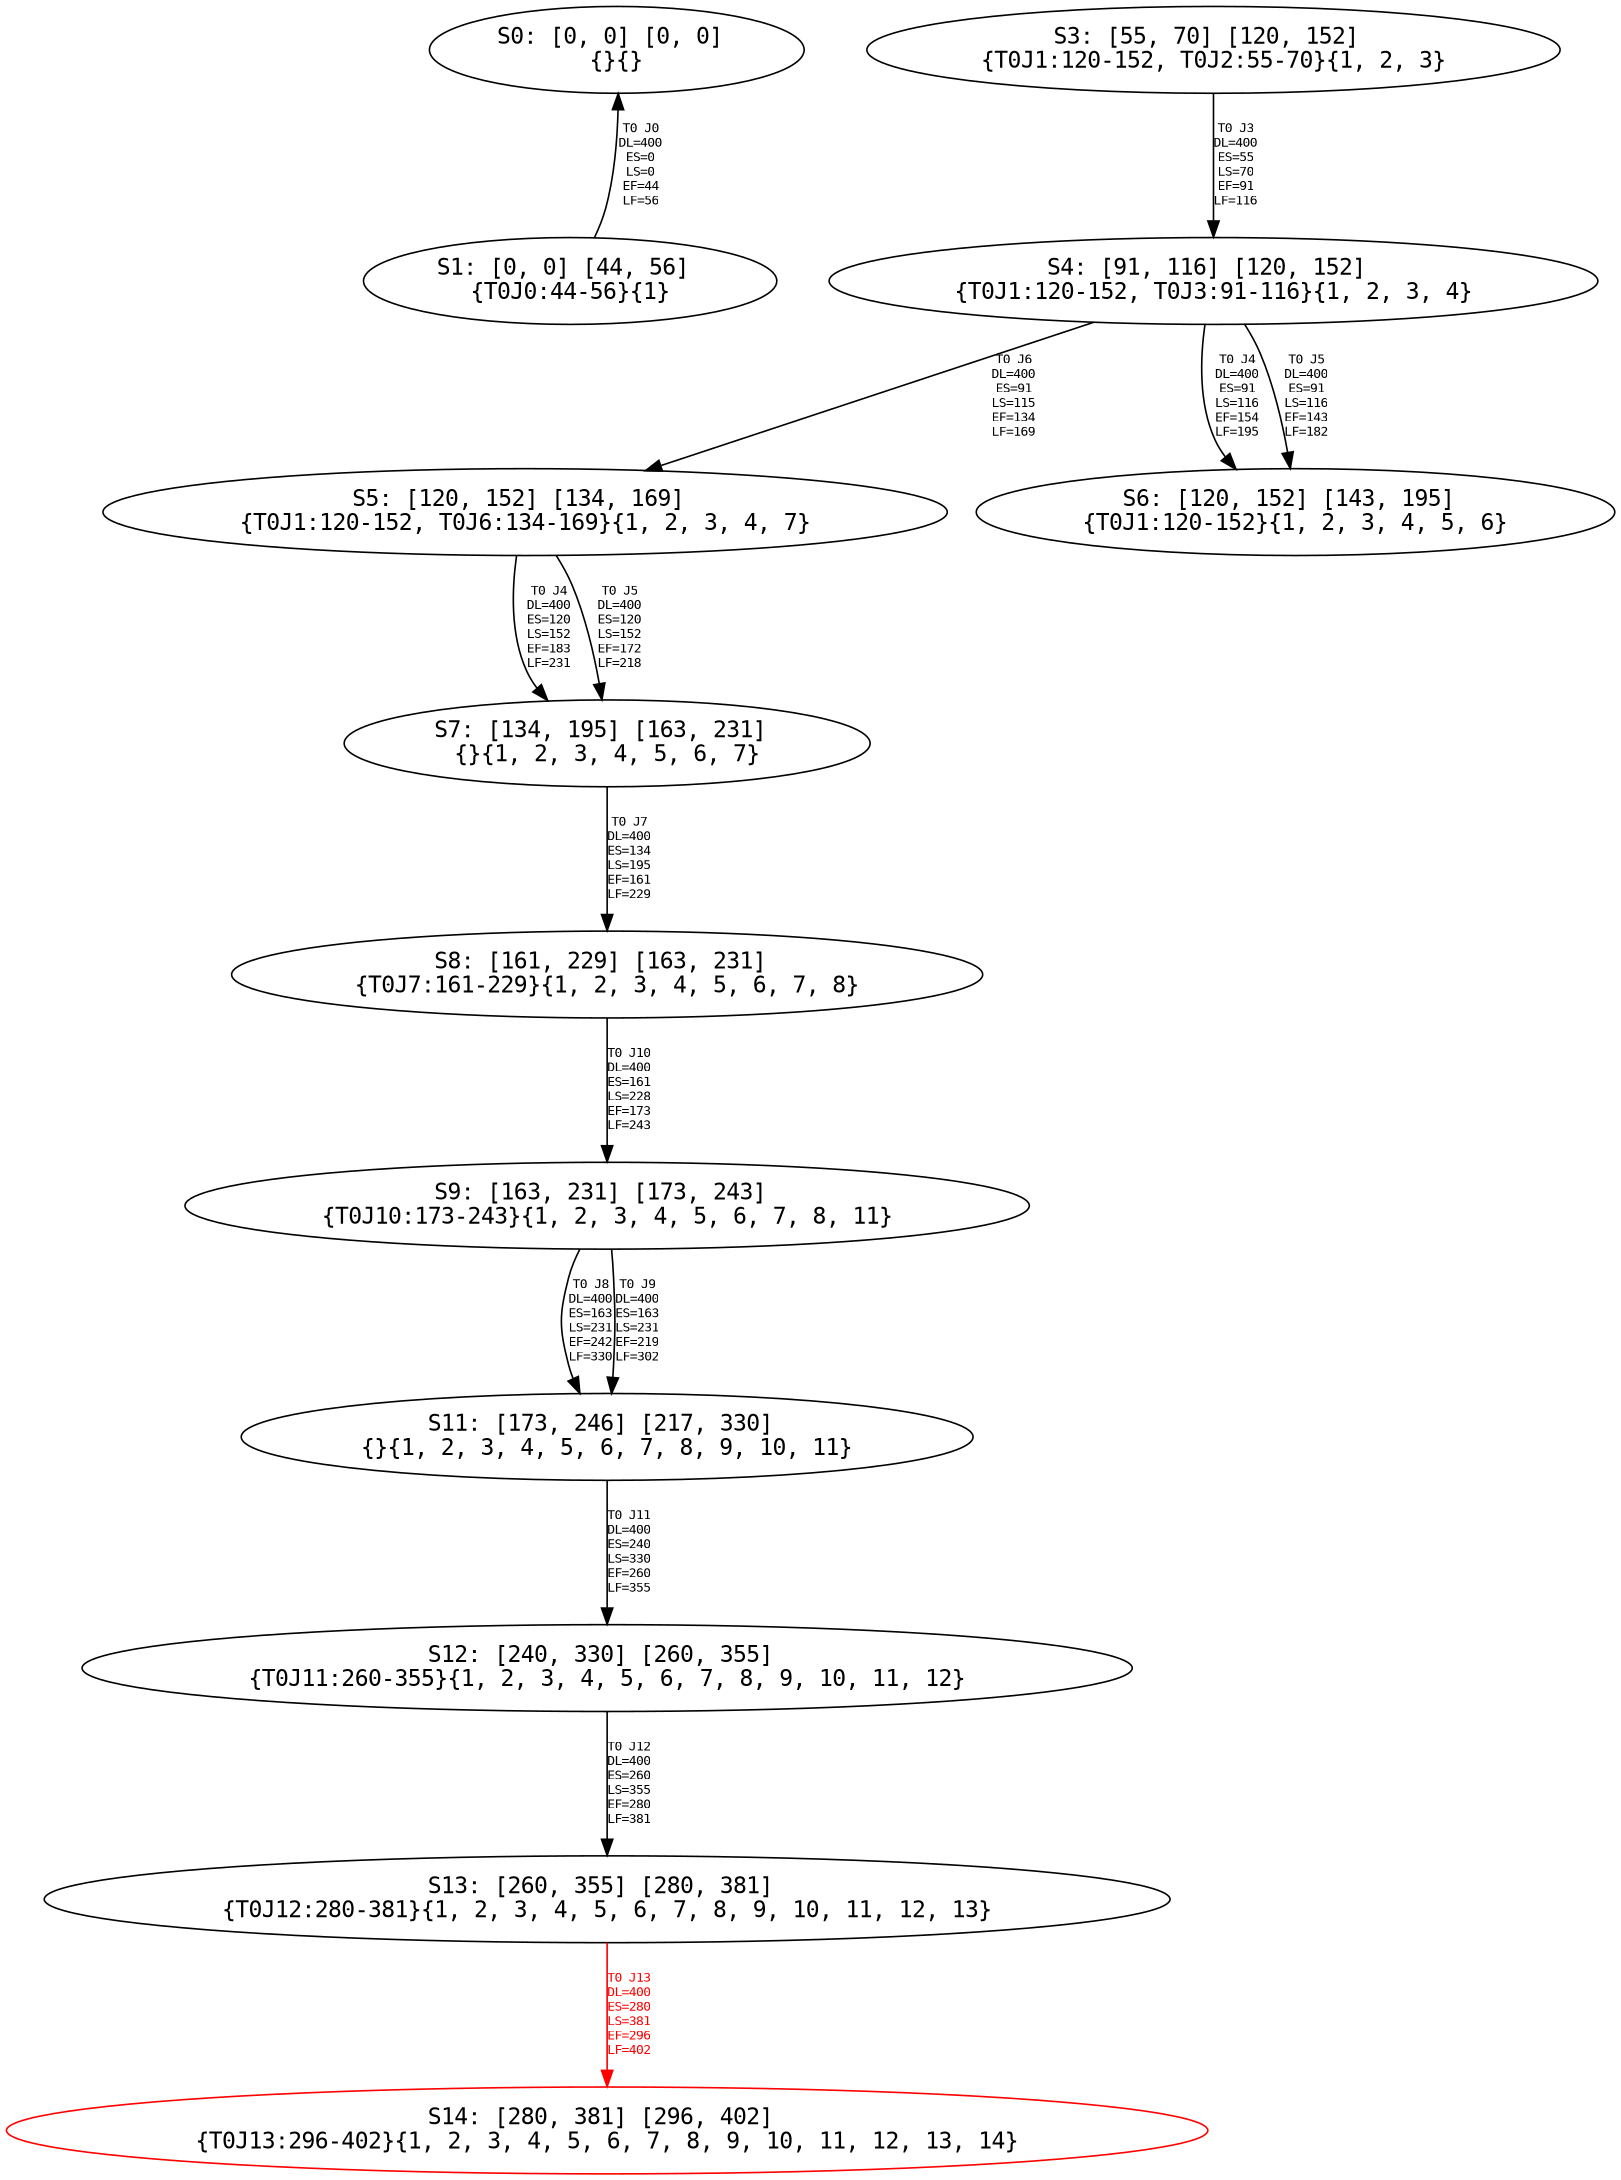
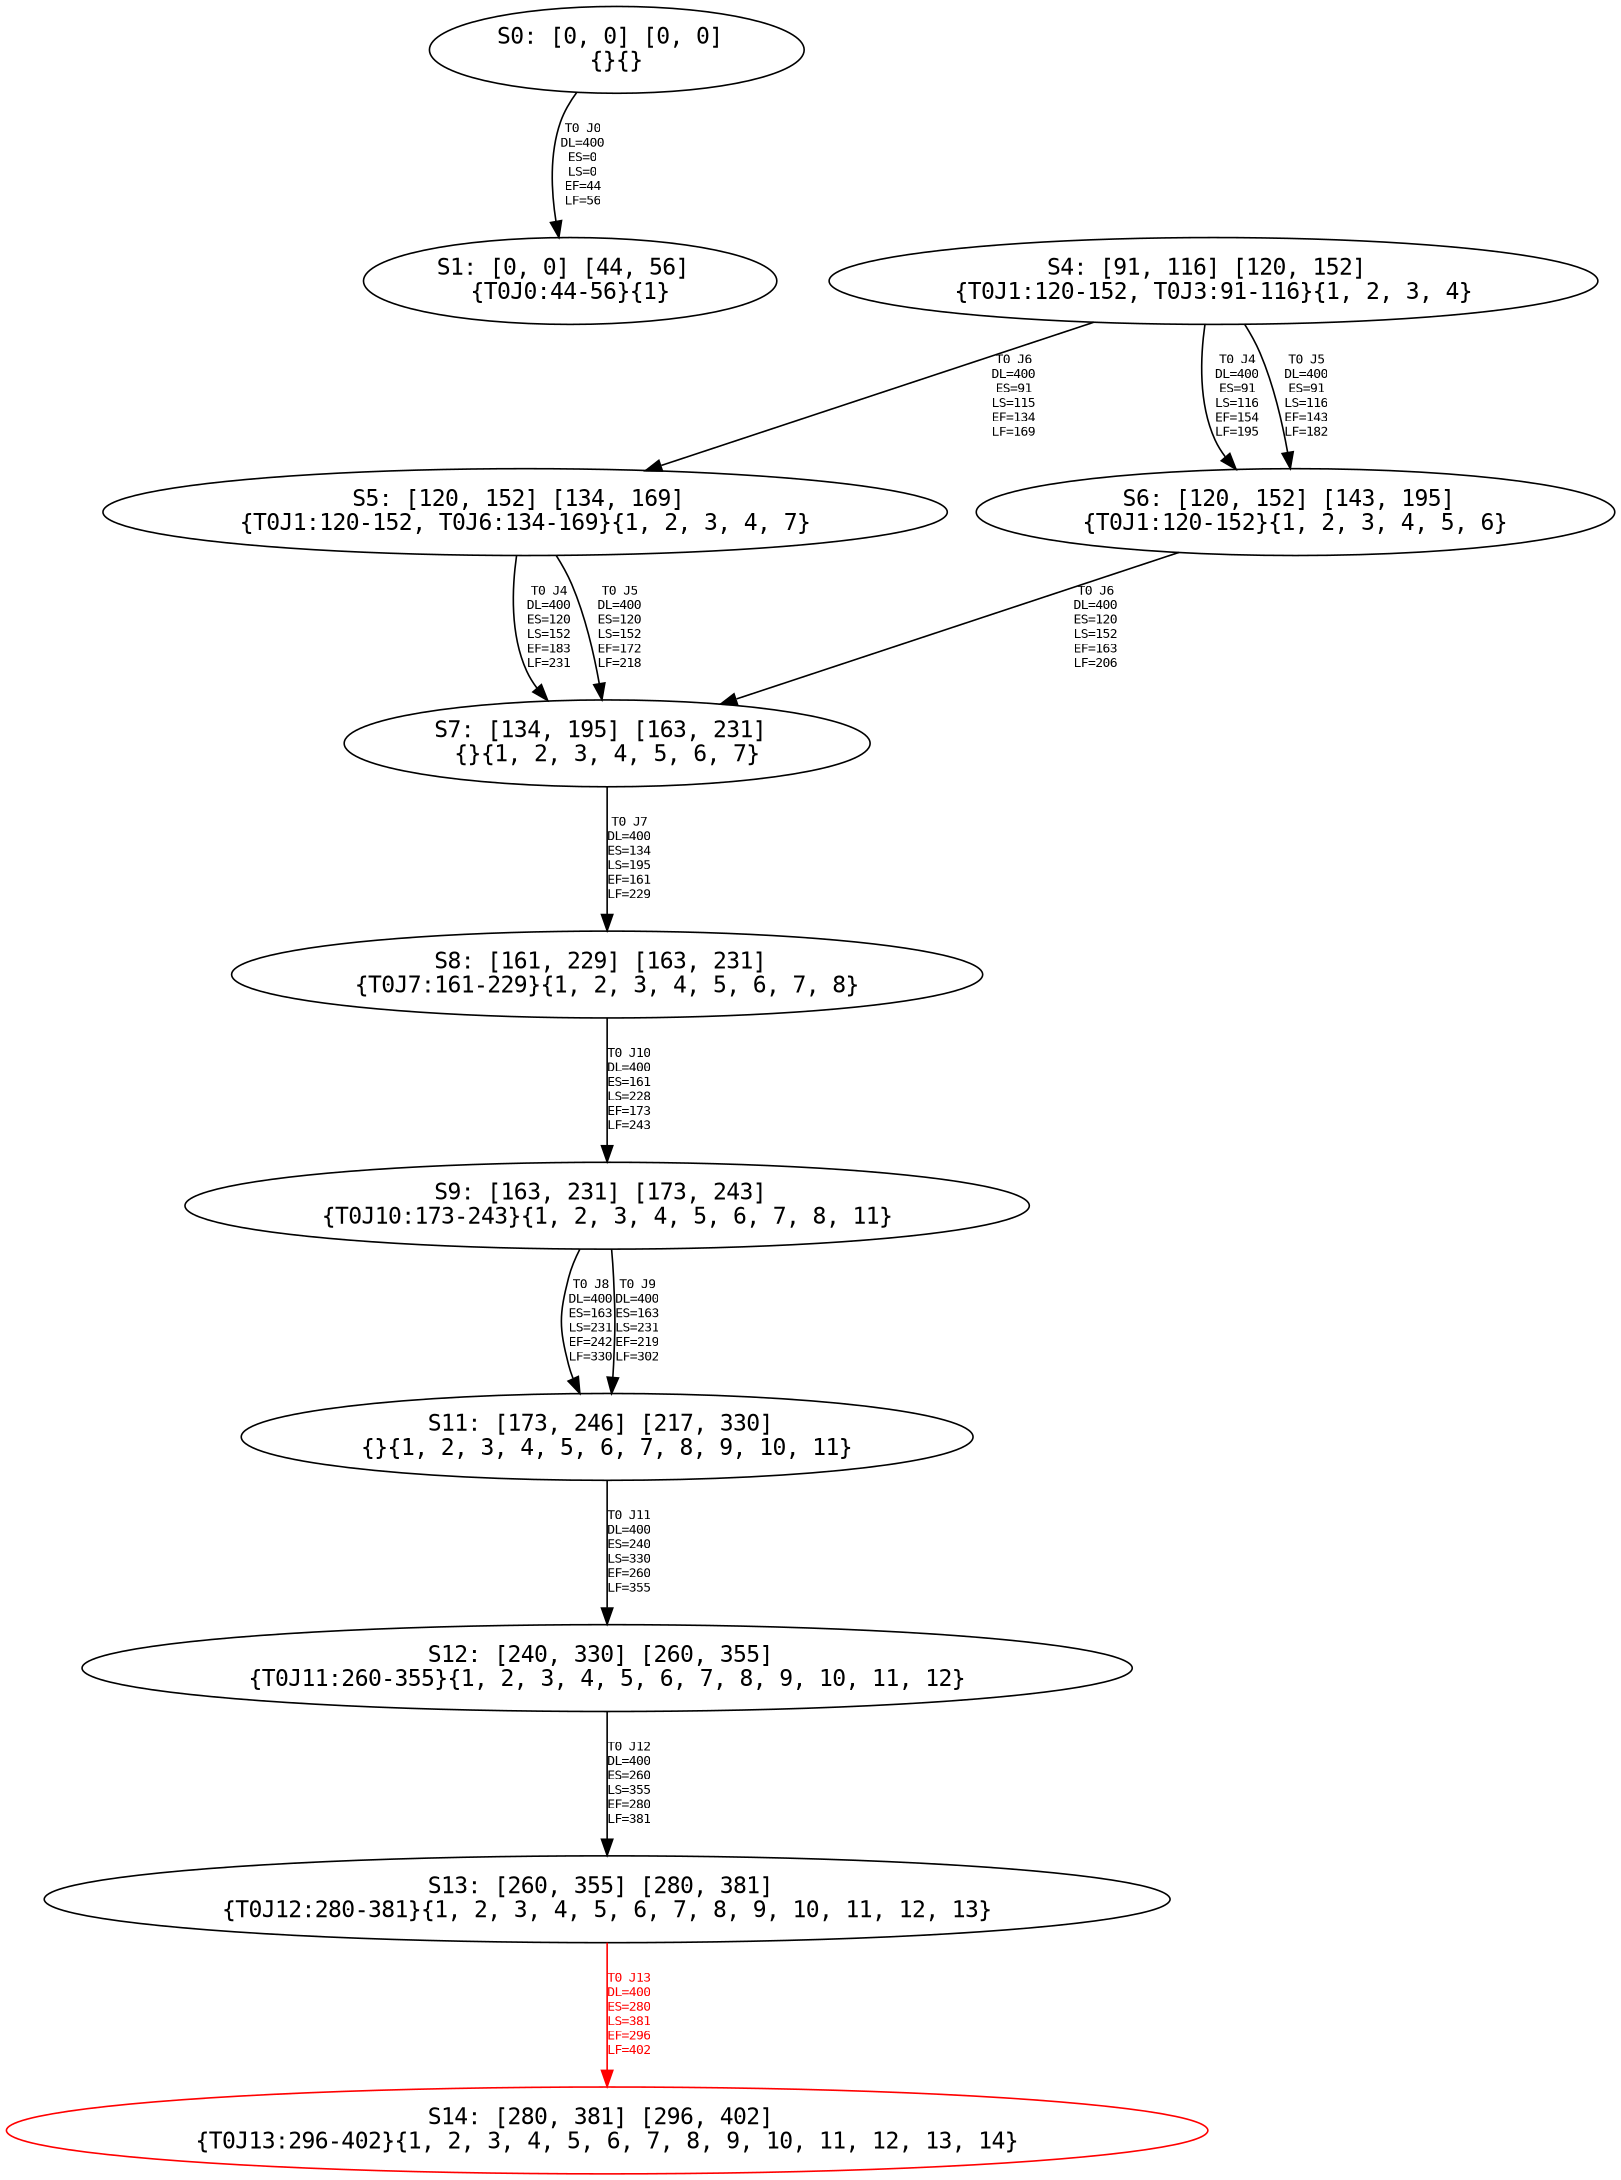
(1213, 50) -> none
(613, 175) -> (553, 155)
none -> (958, 626)
